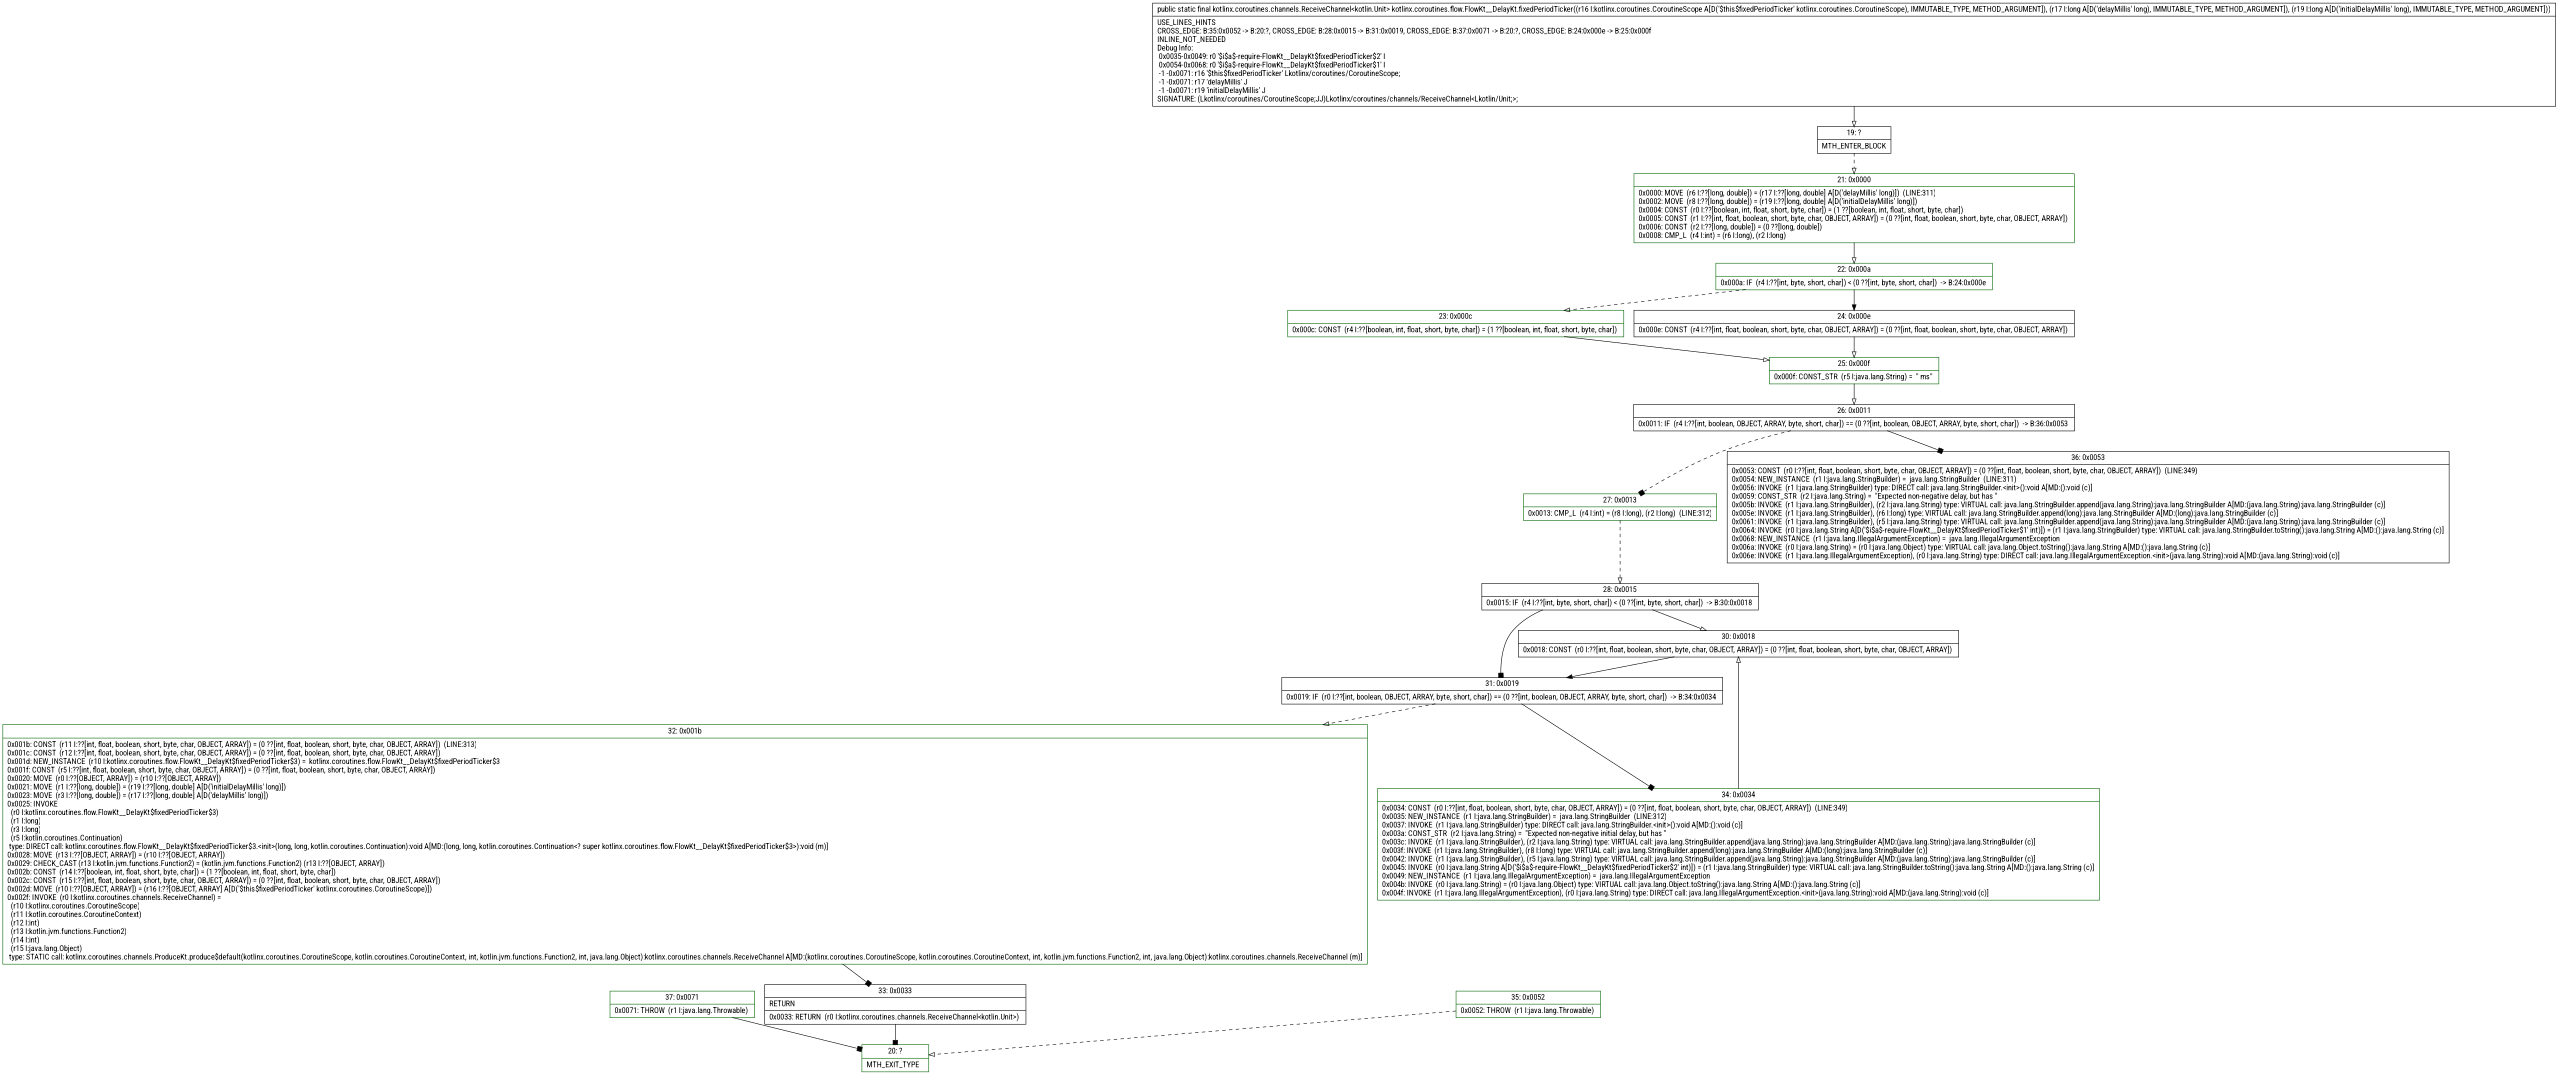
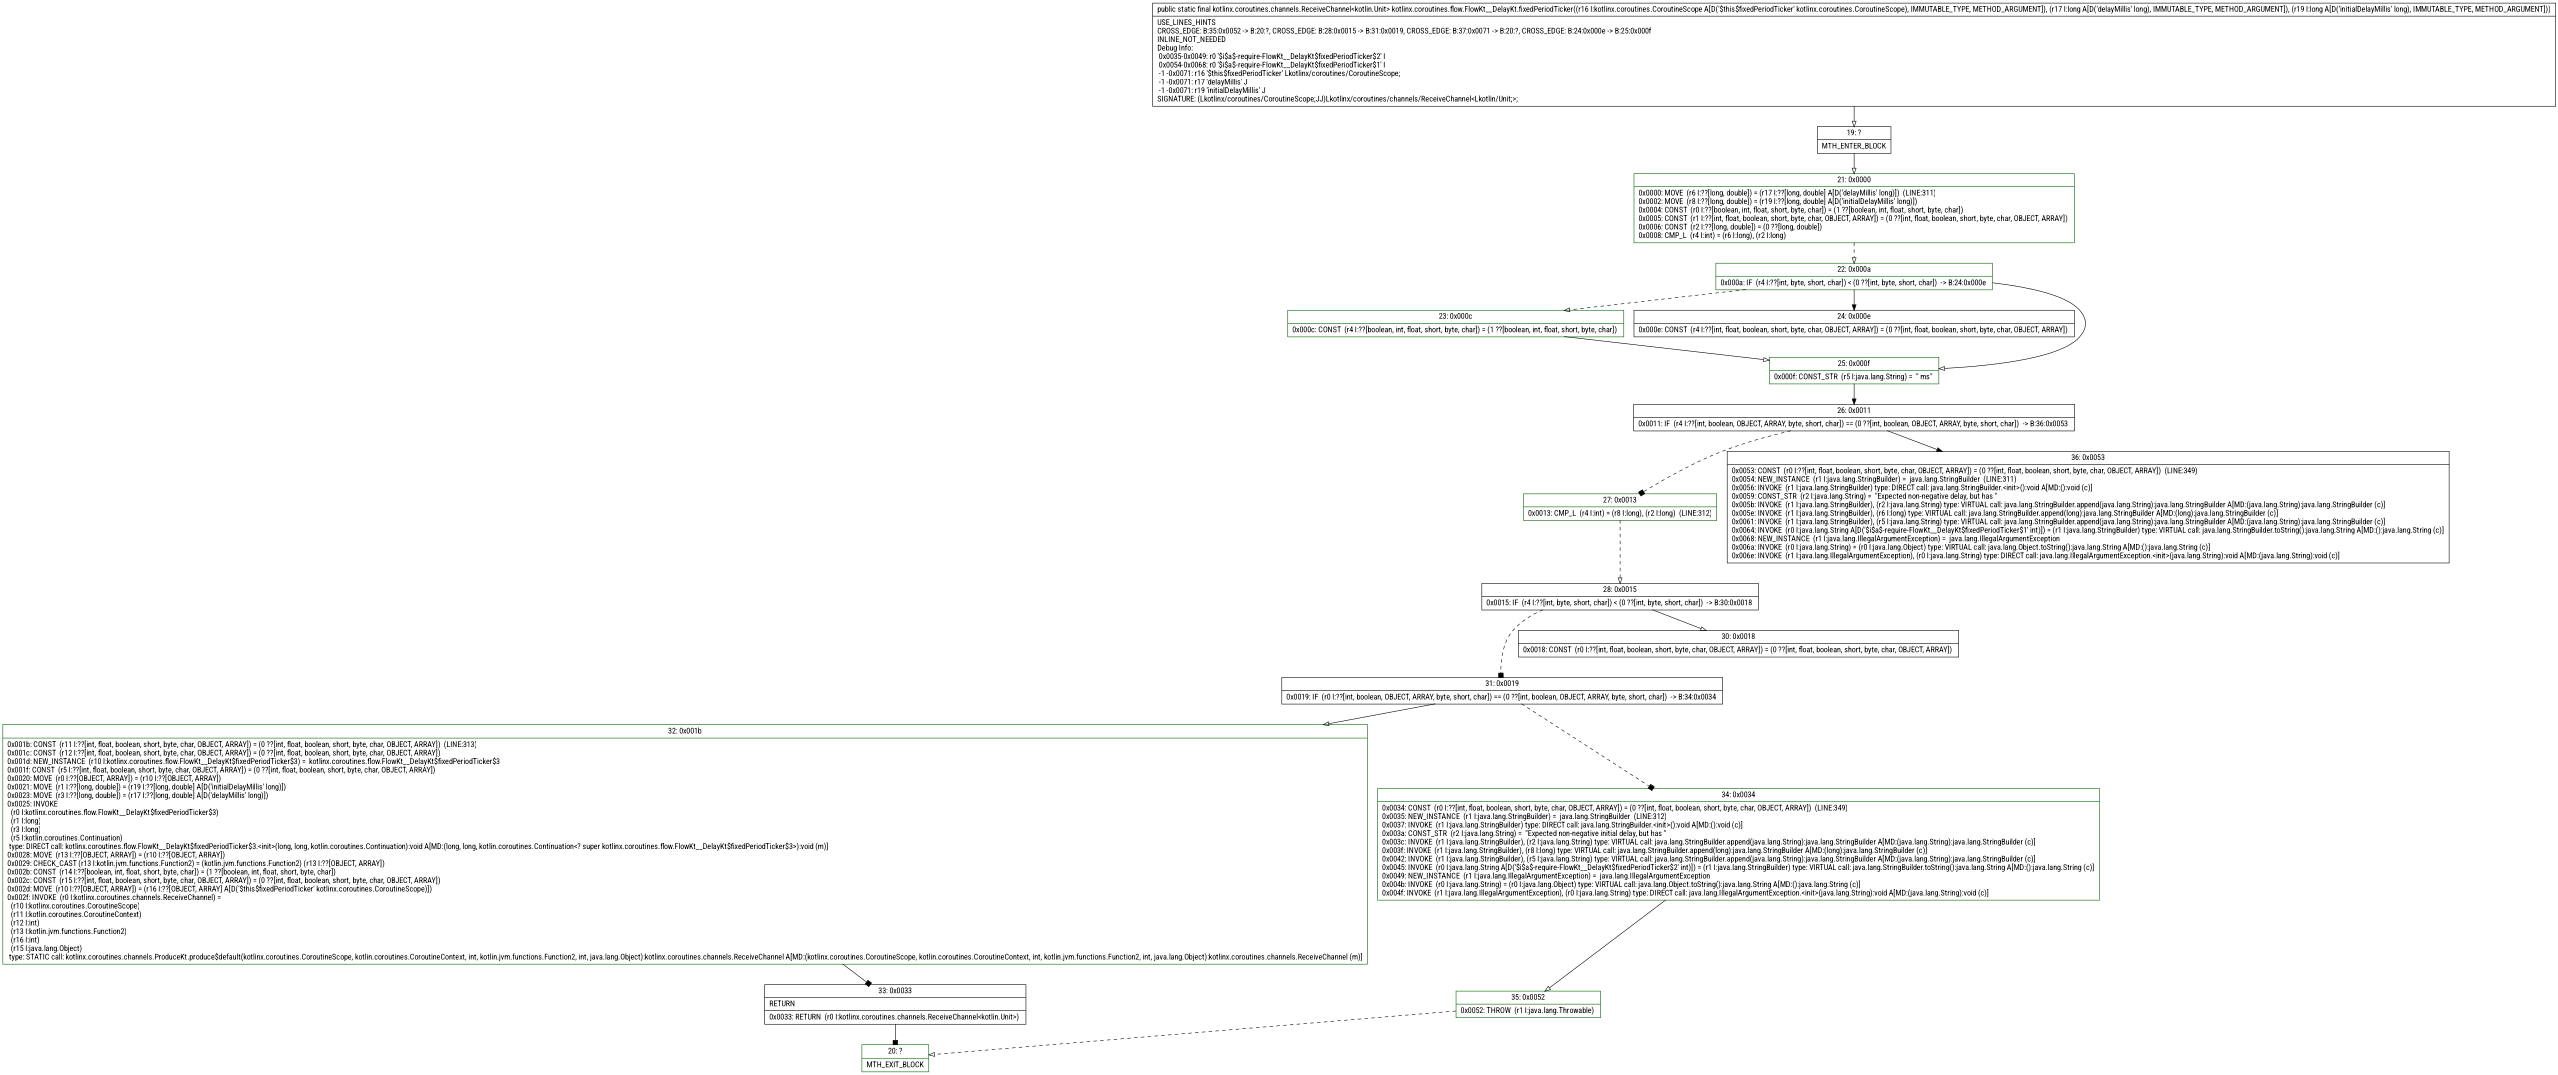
(1854, 161) -> (1854, 161)
(1854, 250) -> (1854, 250)
(1854, 344) -> (2073, 343)
(1854, 391) -> (1854, 391)
(1912, 440) -> (1912, 440)
(1511, 633) -> (1511, 633)
(1623, 667) -> none
(1382, 714) -> (1382, 714)
(1739, 726) -> (1608, 944)
(1585, 745) -> (1585, 745)
(24, 940) -> (24, 940)
(682, 1004) -> none
(893, 1065) -> (895, 1065)
